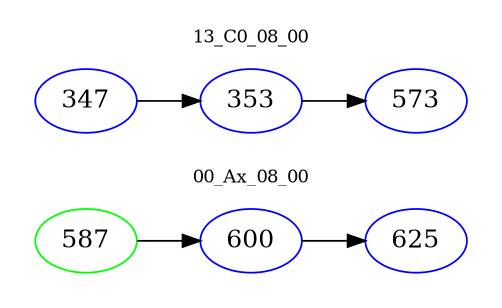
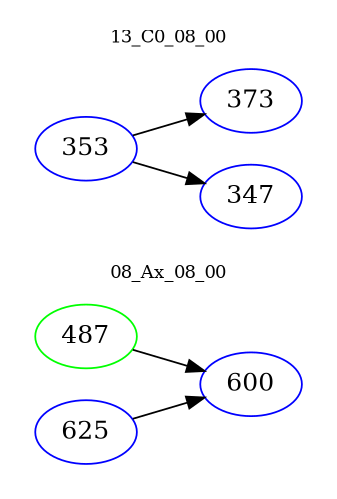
(160, 101) -> (160, 170)
(416, 101) -> (251, 101)
(251, 178) -> (169, 274)
(86, 241) -> (86, 336)
(325, 241) -> (160, 411)
